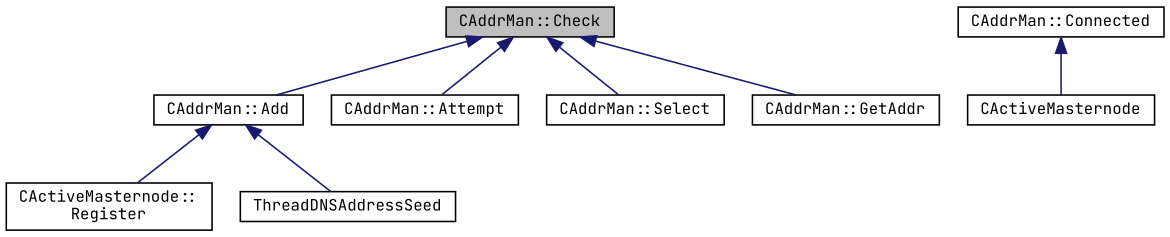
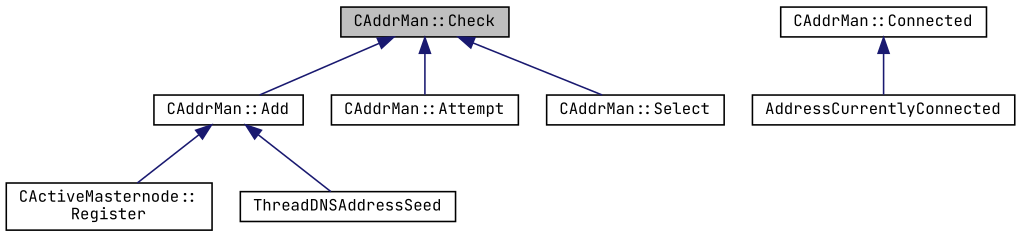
(846, 110) -> none
(1061, 110) -> (884, 110)
